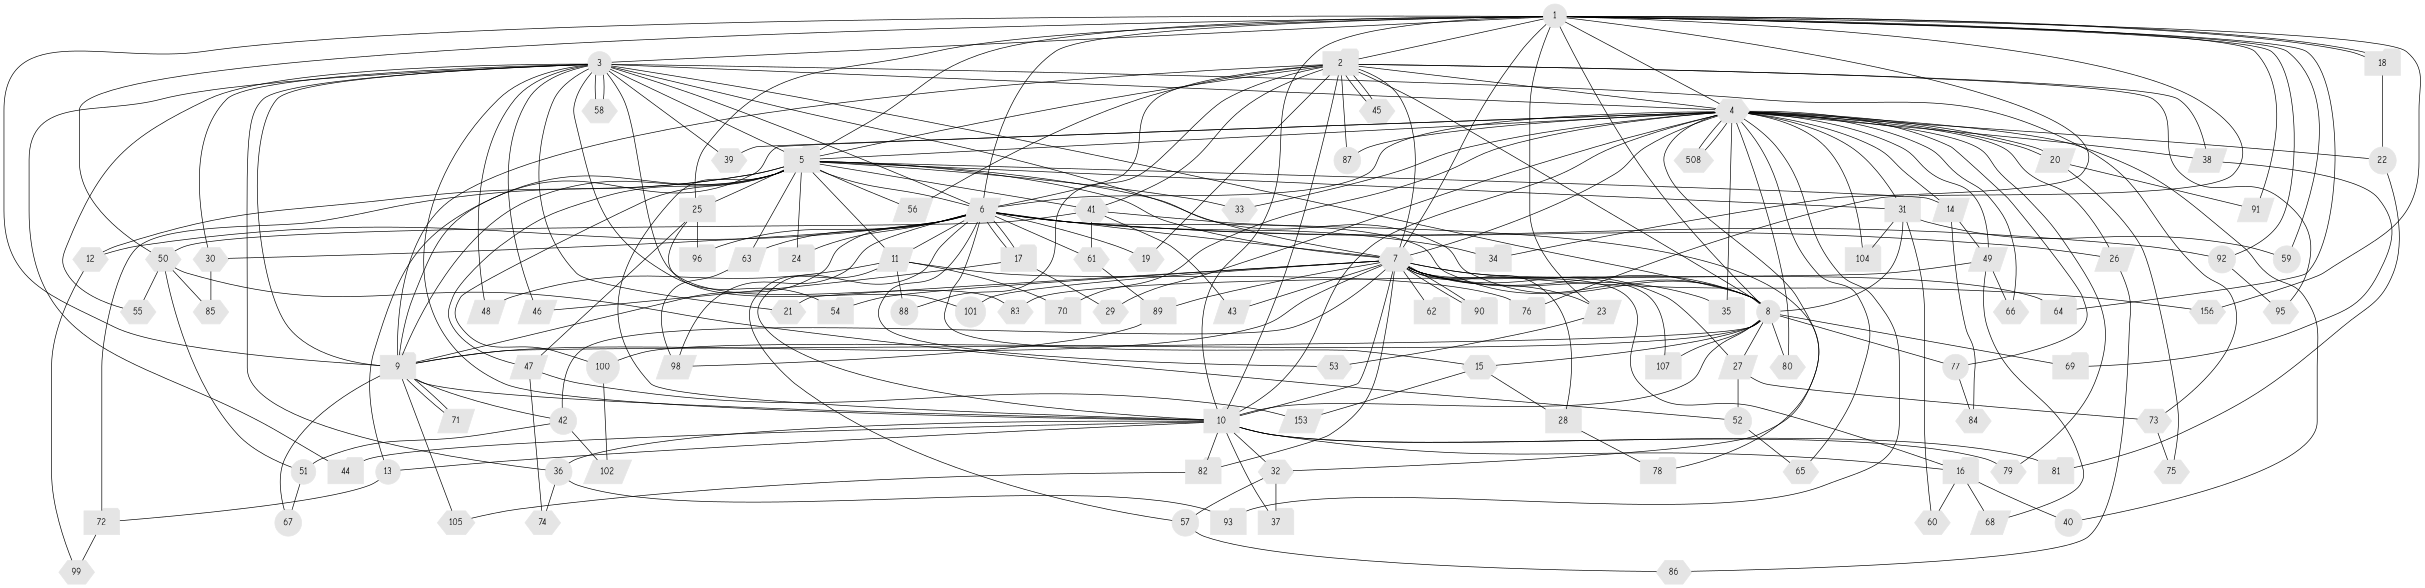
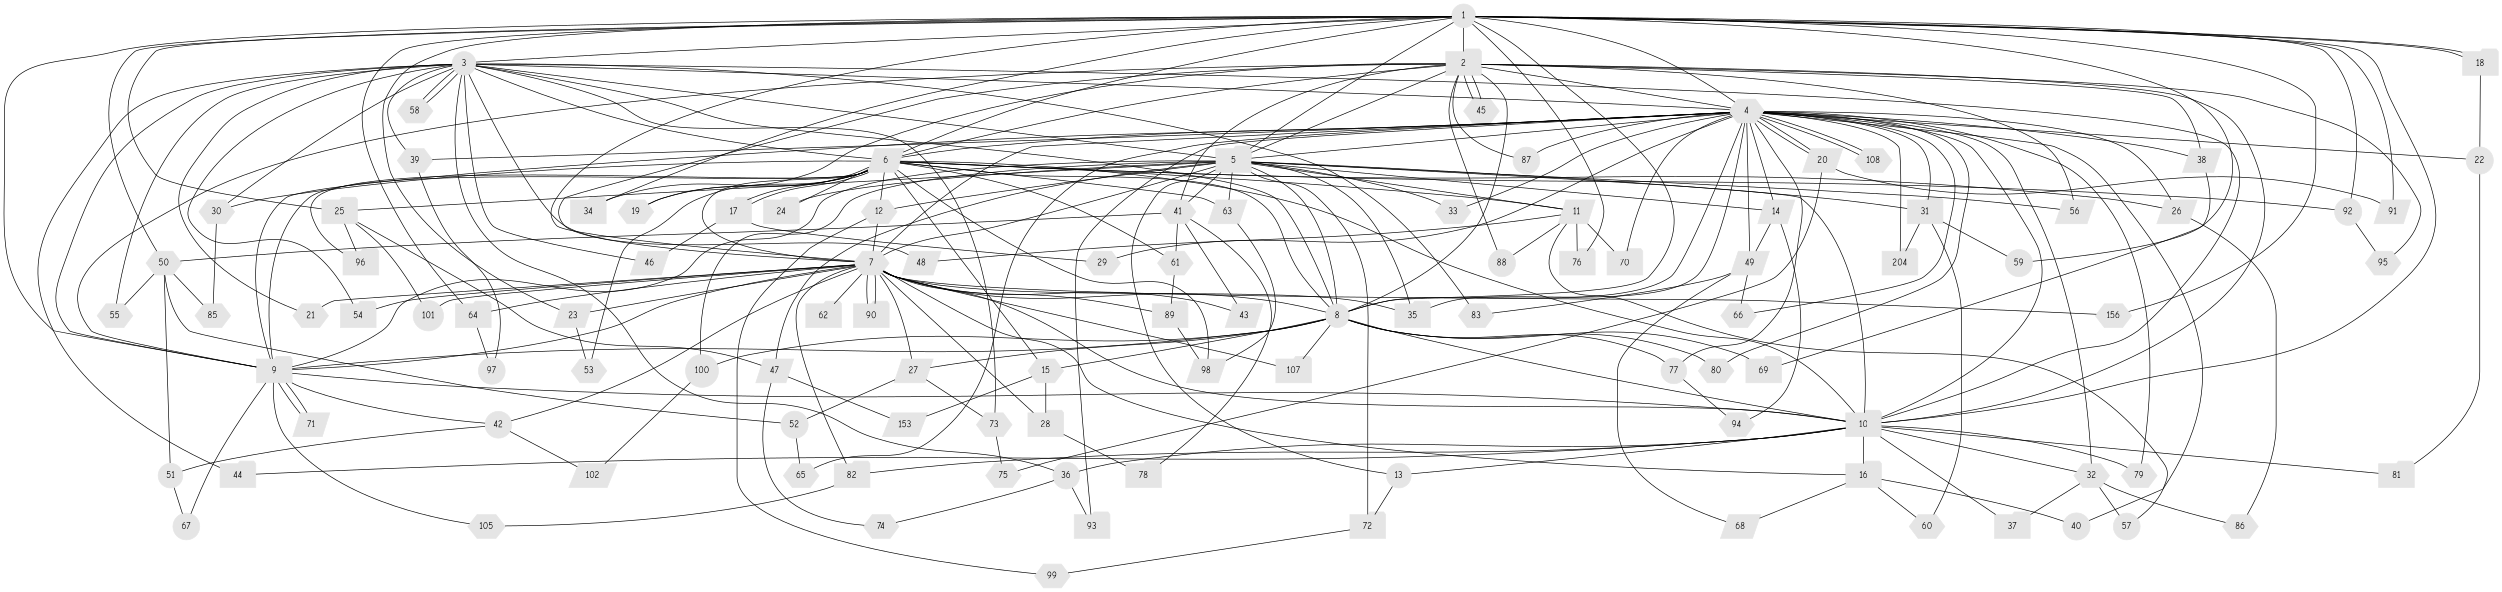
(997, 155) -> (876, 231)
(1694, 161) -> (1874, 161)
(894, 190) -> (1356, 204)
(1863, 259) -> (1900, 263)
(1851, 296) -> (1656, 284)
none -> (492, 371)
(1973, 421) -> (1737, 425)
(1424, 564) -> (2164, 506)
